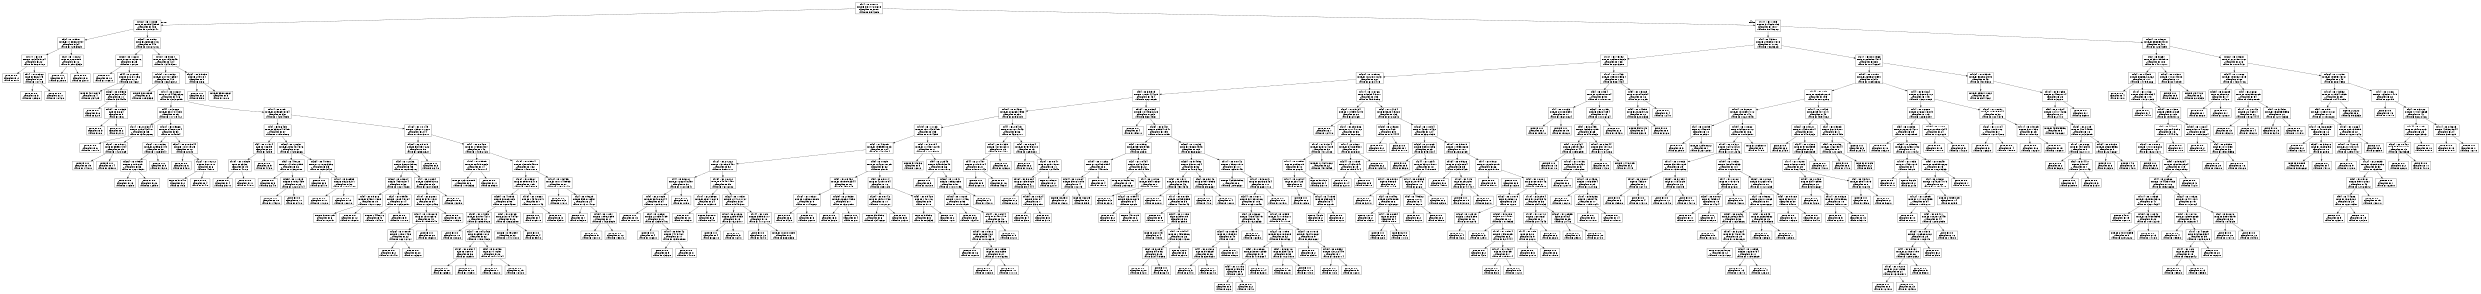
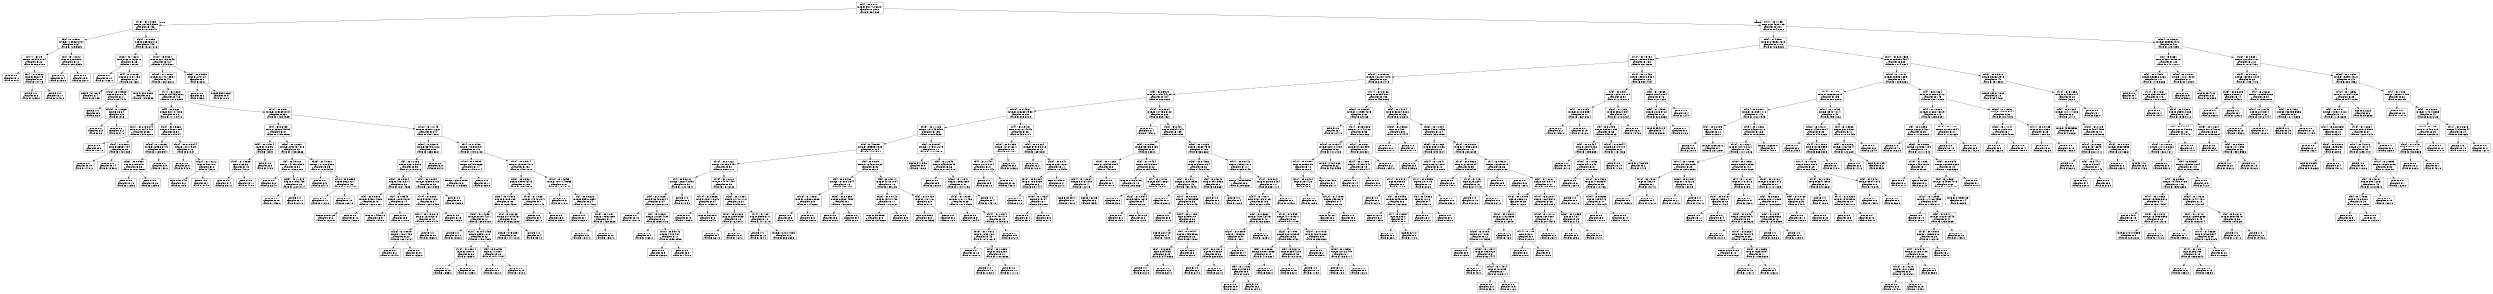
(1506, 208) -> (1493, 226)
(2358, 218) -> (2370, 218)
